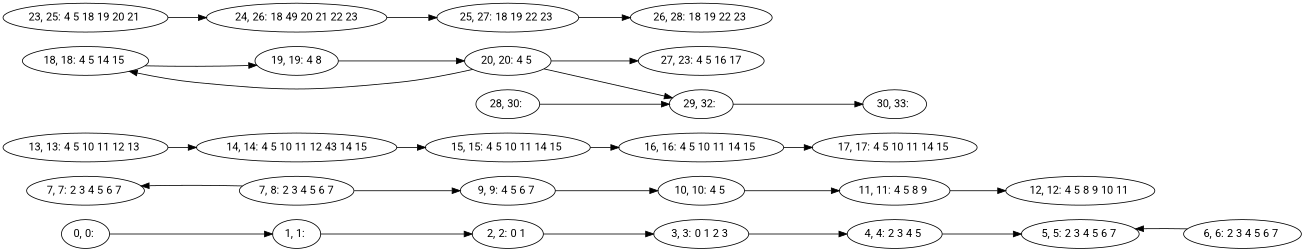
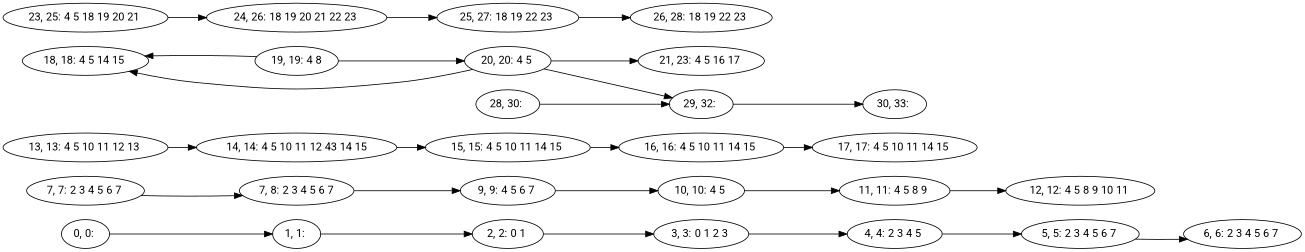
(297, 18) -> (297, 18)
(701, 61) -> (701, 61)
(197, 66) -> (205, 56)
(196, 185) -> (188, 196)
(1166, 229) -> (1157, 239)
